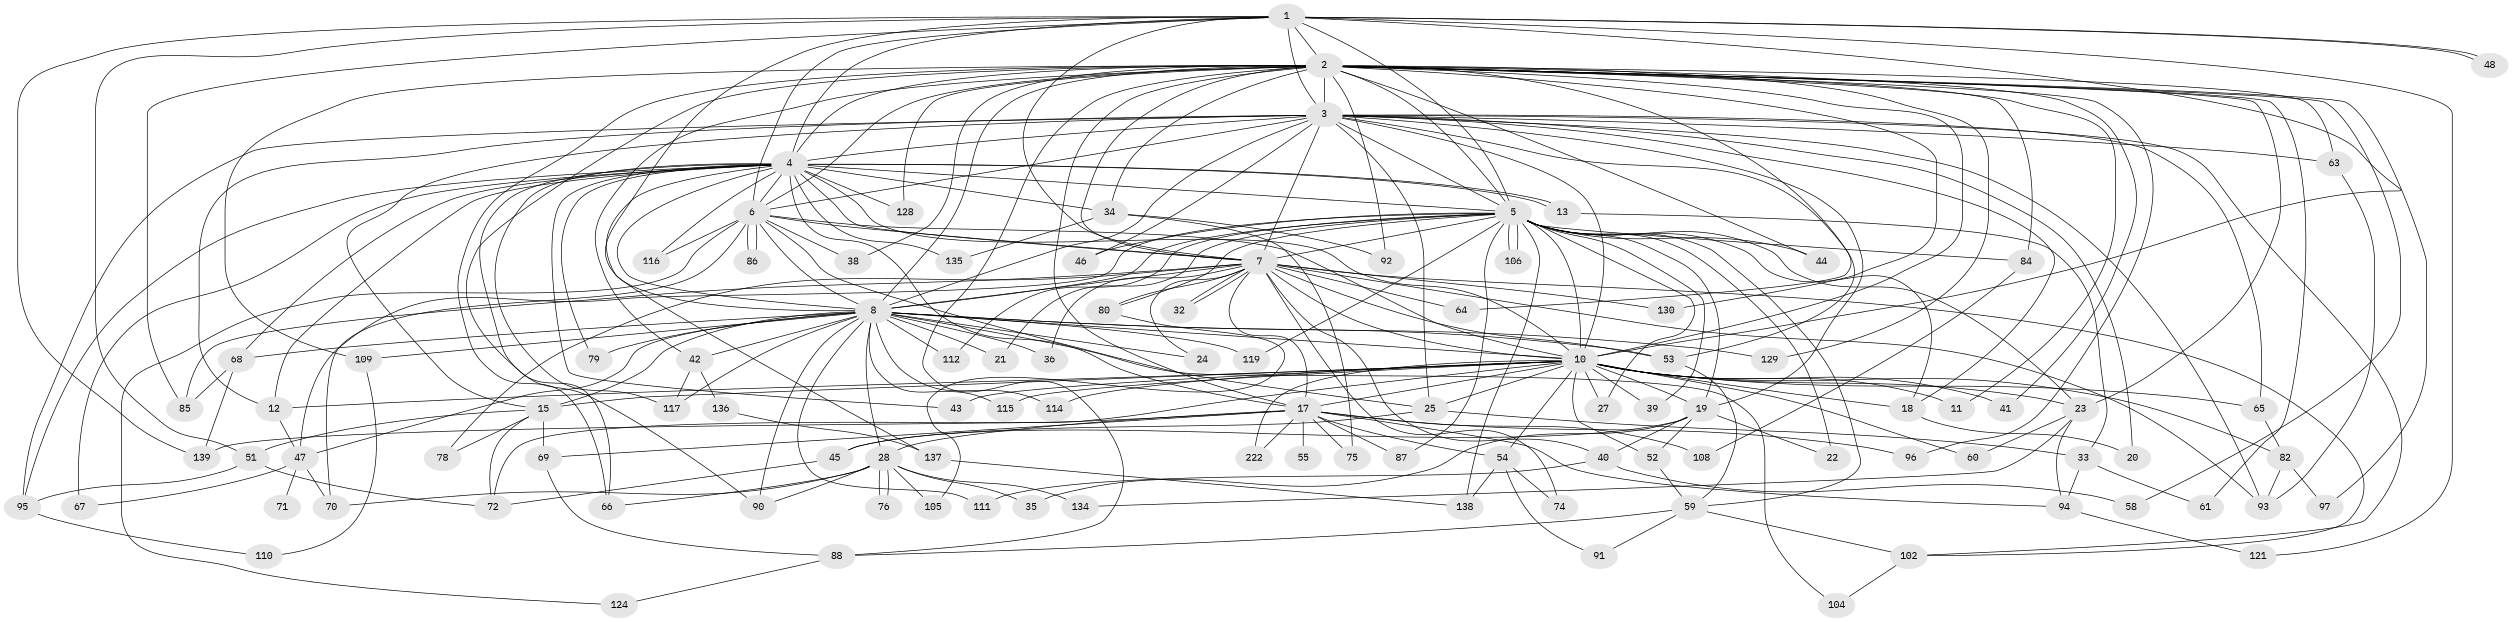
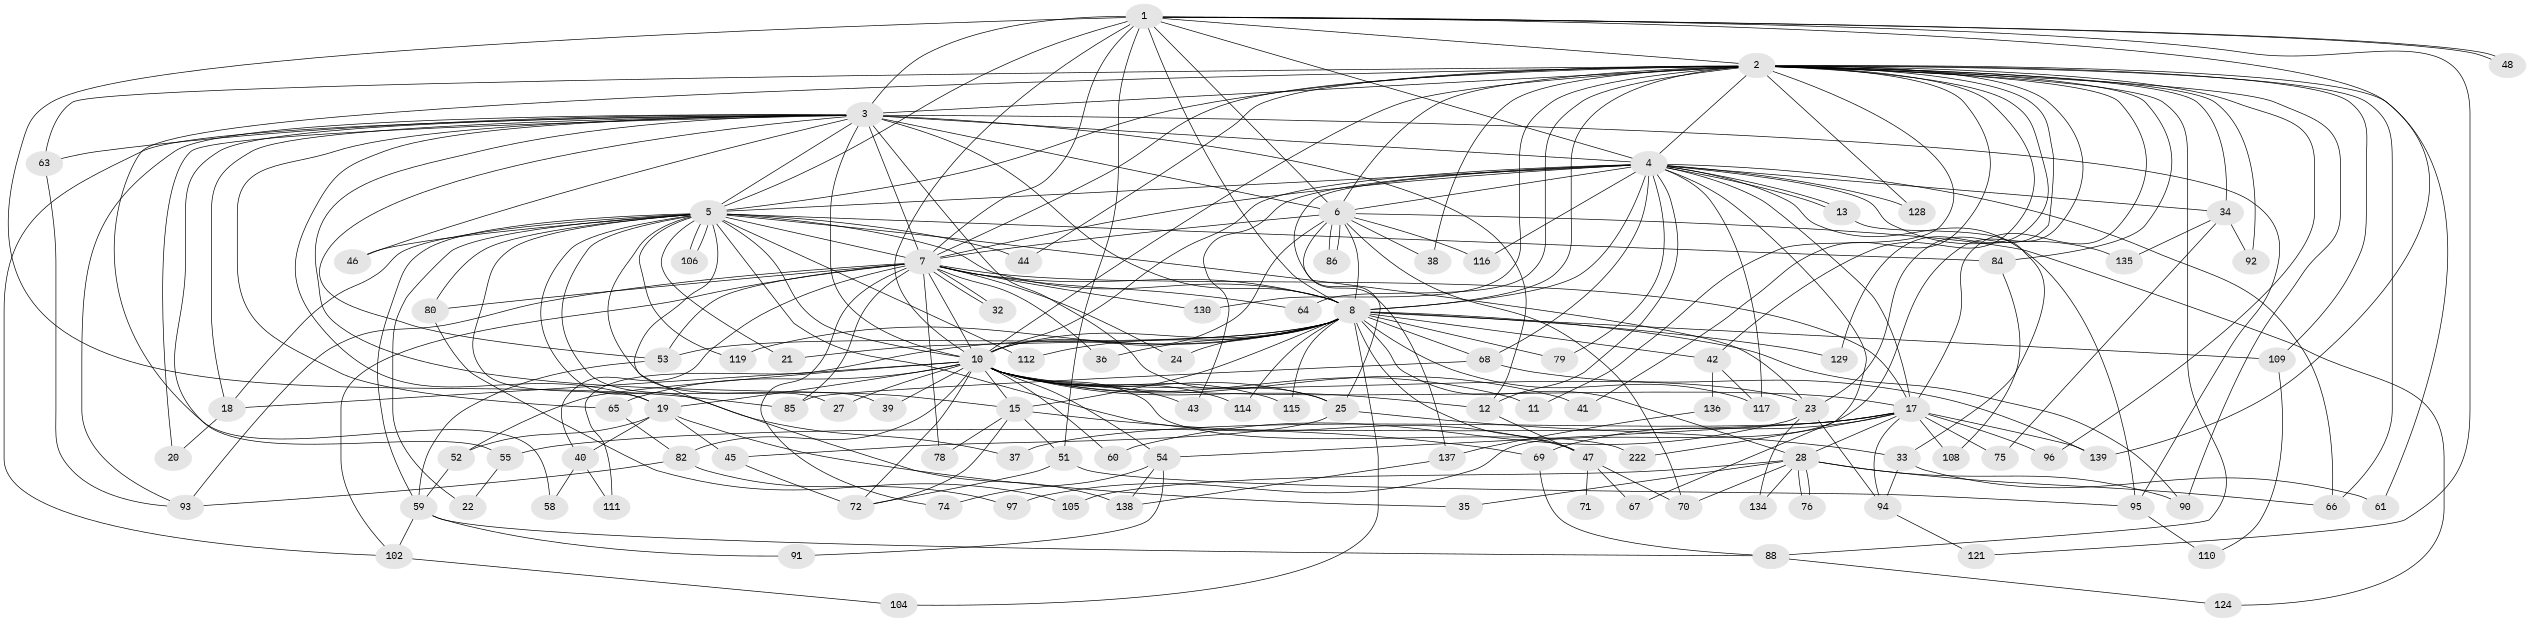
none -> (212, 156)
(1745, 426) -> (490, 478)
(1401, 458) -> (1015, 458)
